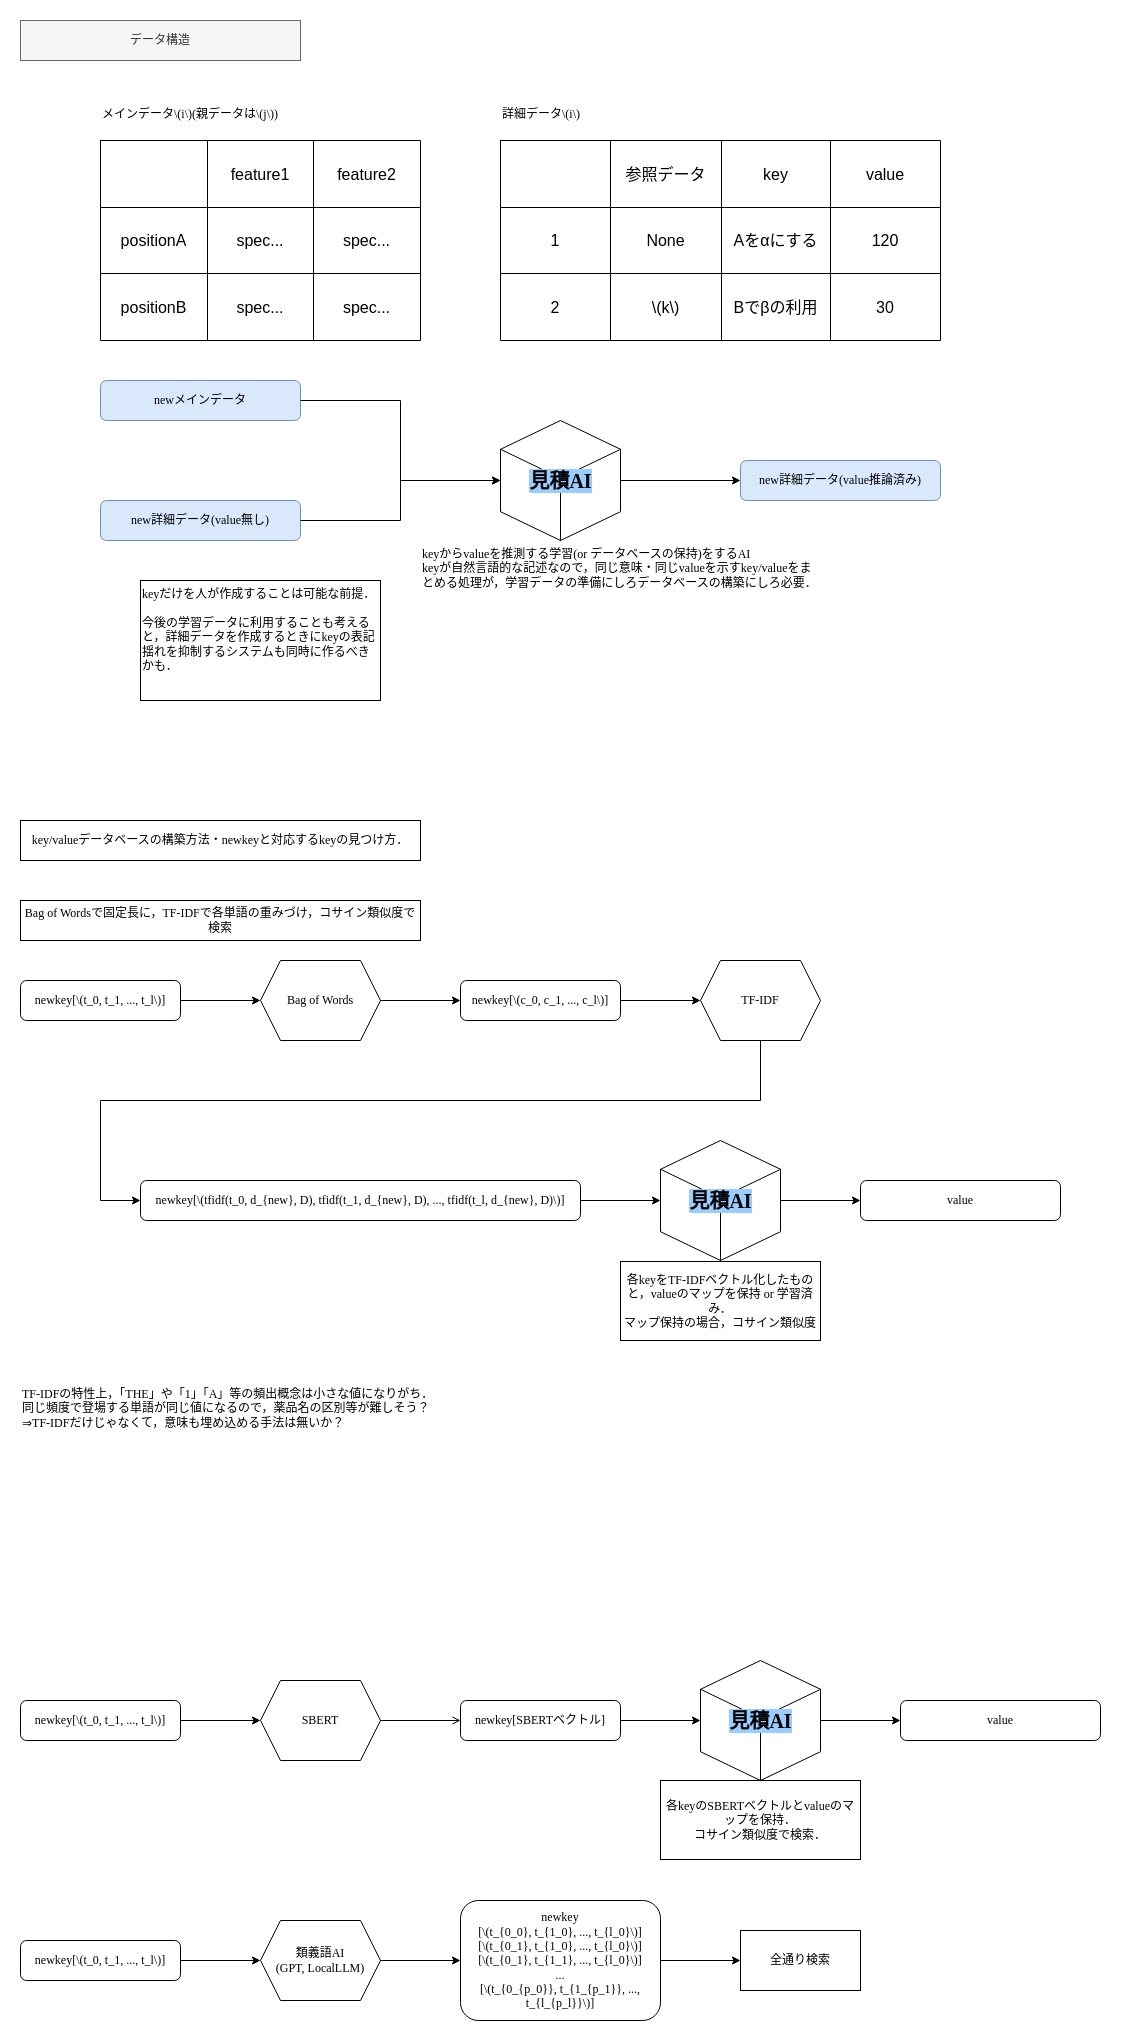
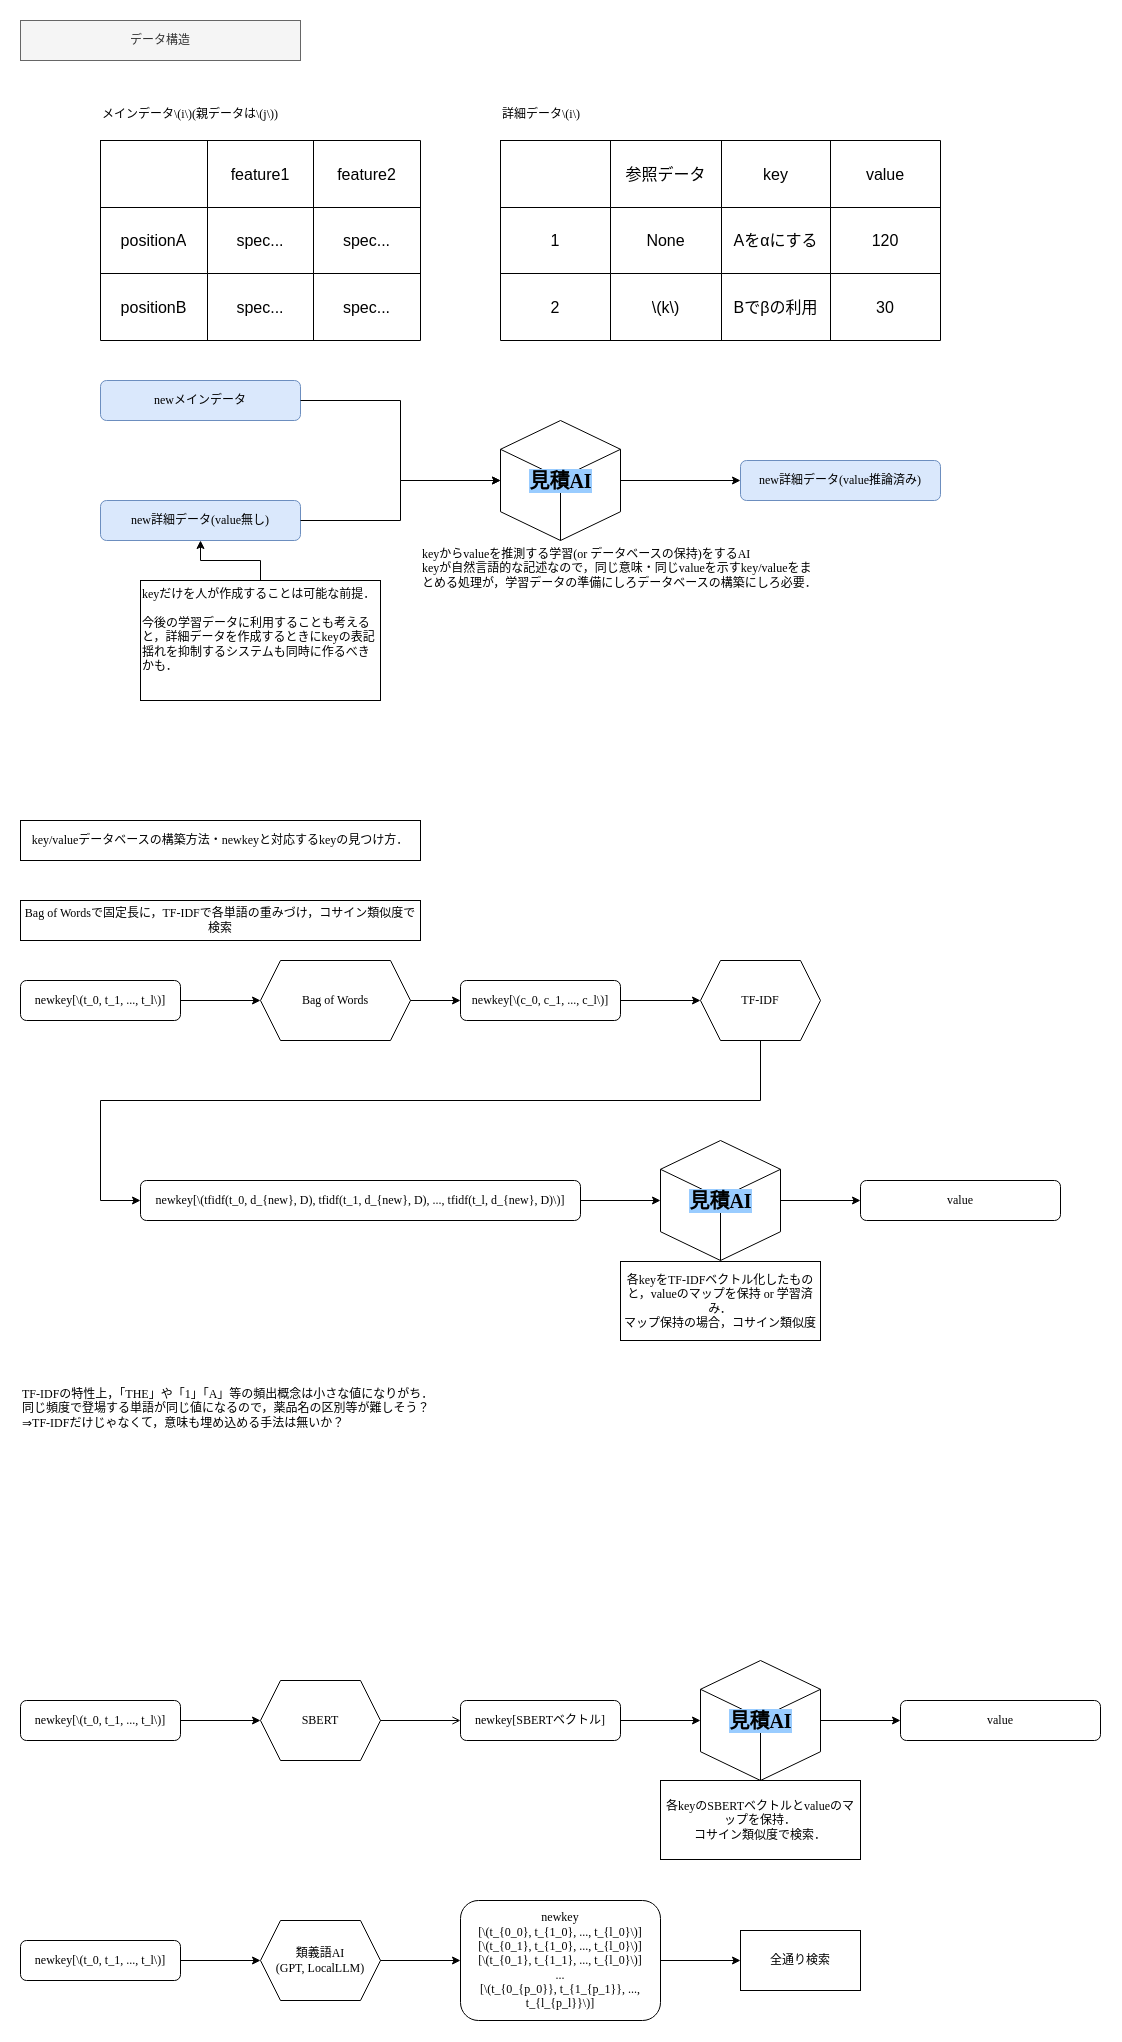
none -> (235, 561)
(321, 1001) -> (336, 1001)
